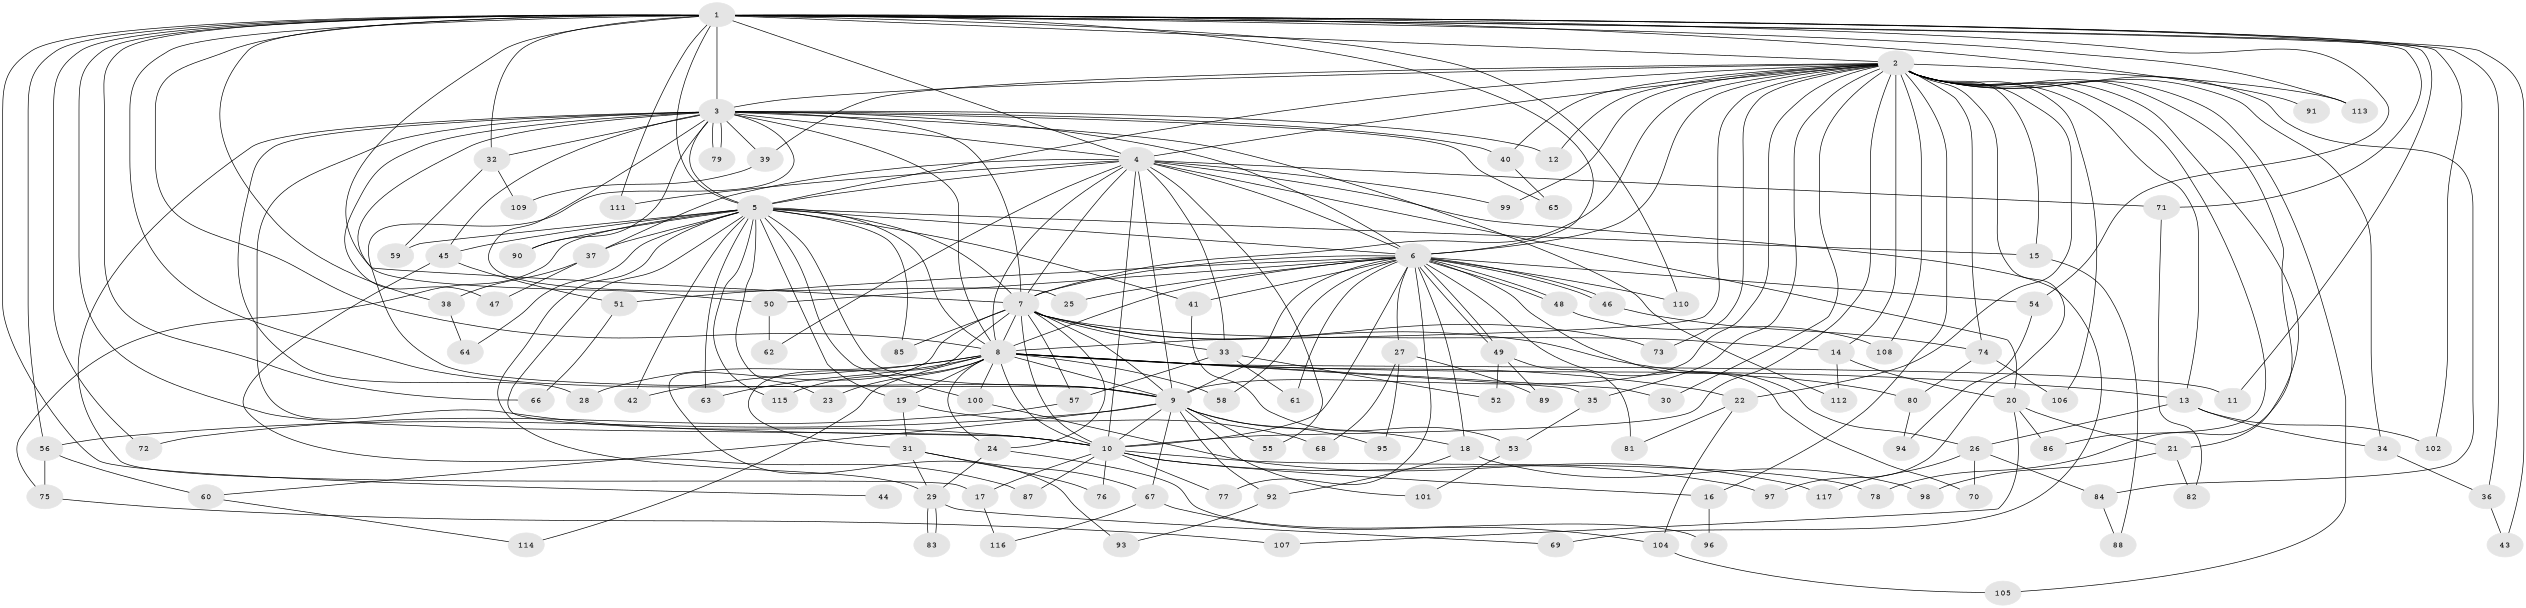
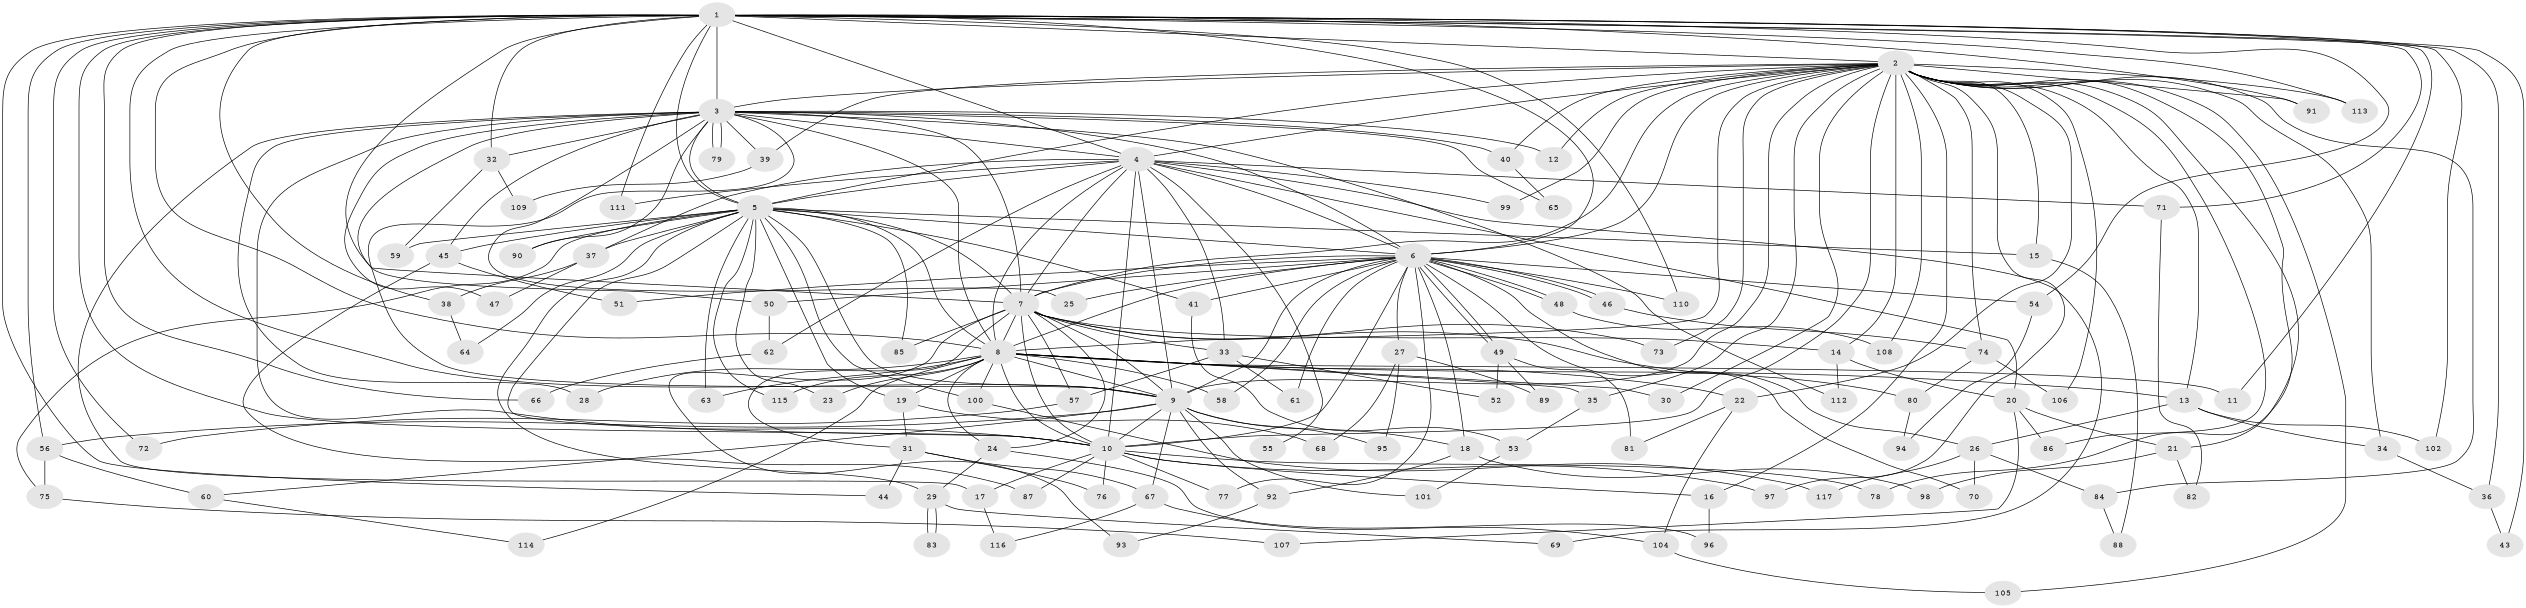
none -> (2039, 76)
(582, 355) -> (649, 367)
(633, 400) -> none
(1232, 430) -> none
(920, 473) -> (896, 473)
